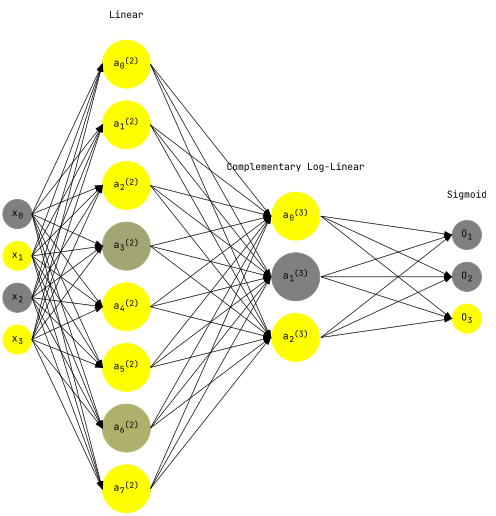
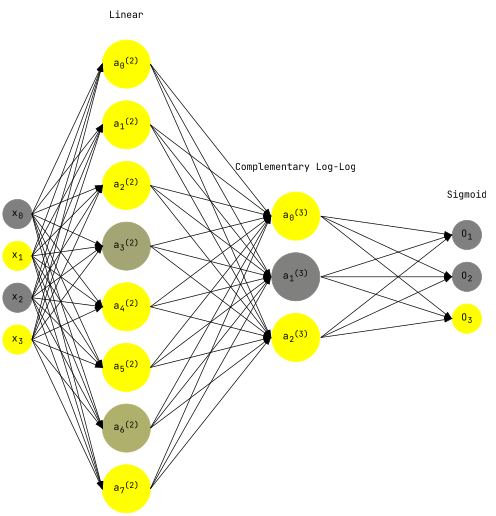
(296, 167) -> (296, 167)
